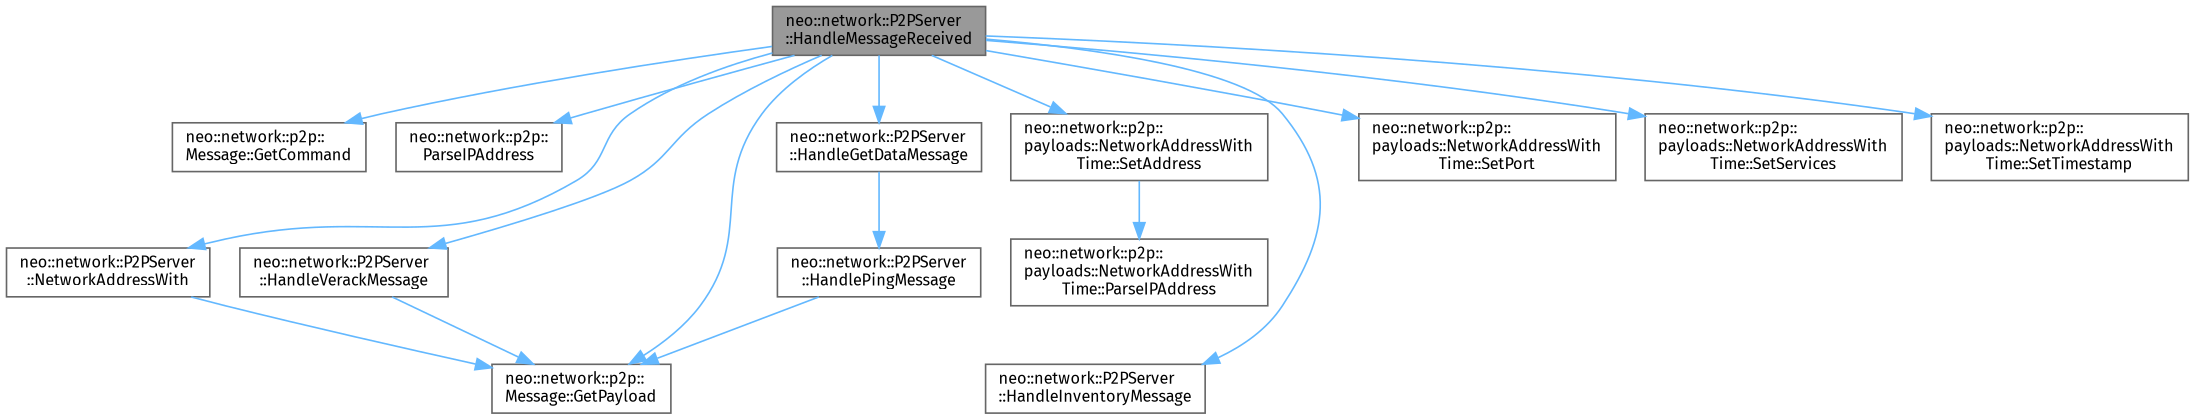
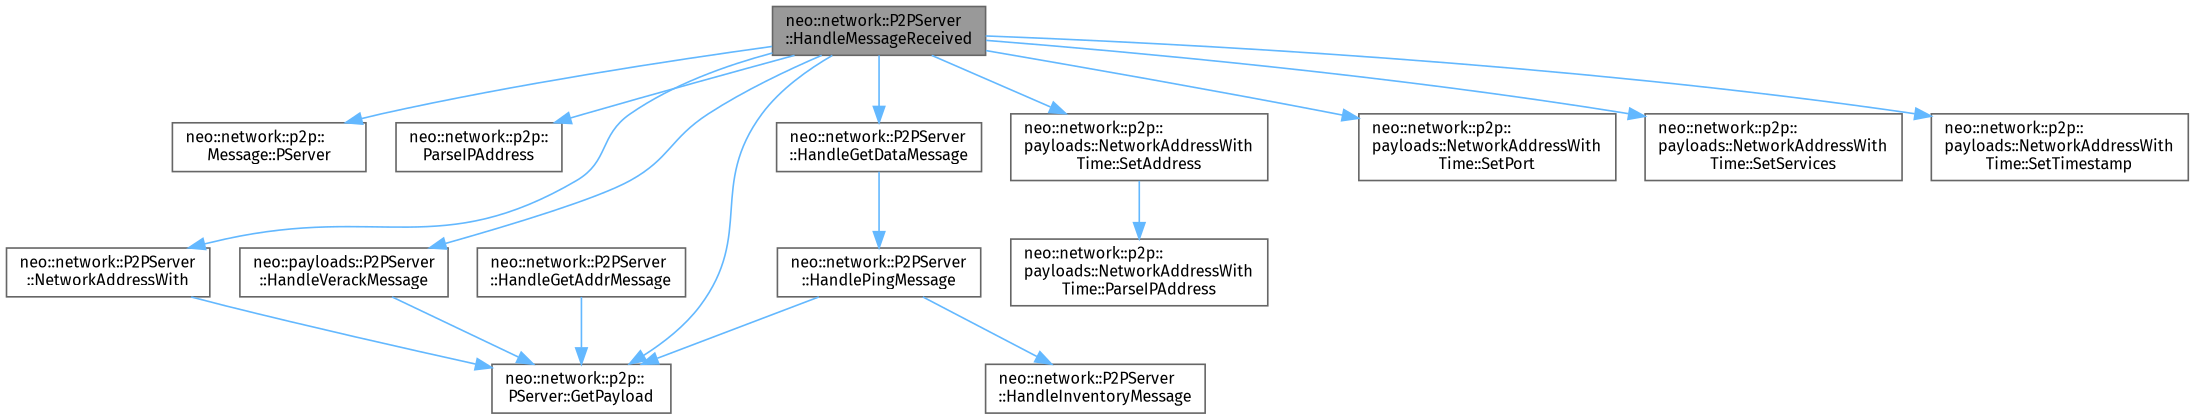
(1286, 119) -> (980, 327)
(269, 147) -> (269, 147)
(344, 272) -> (344, 272)
none -> (581, 272)
(581, 389) -> (581, 389)
